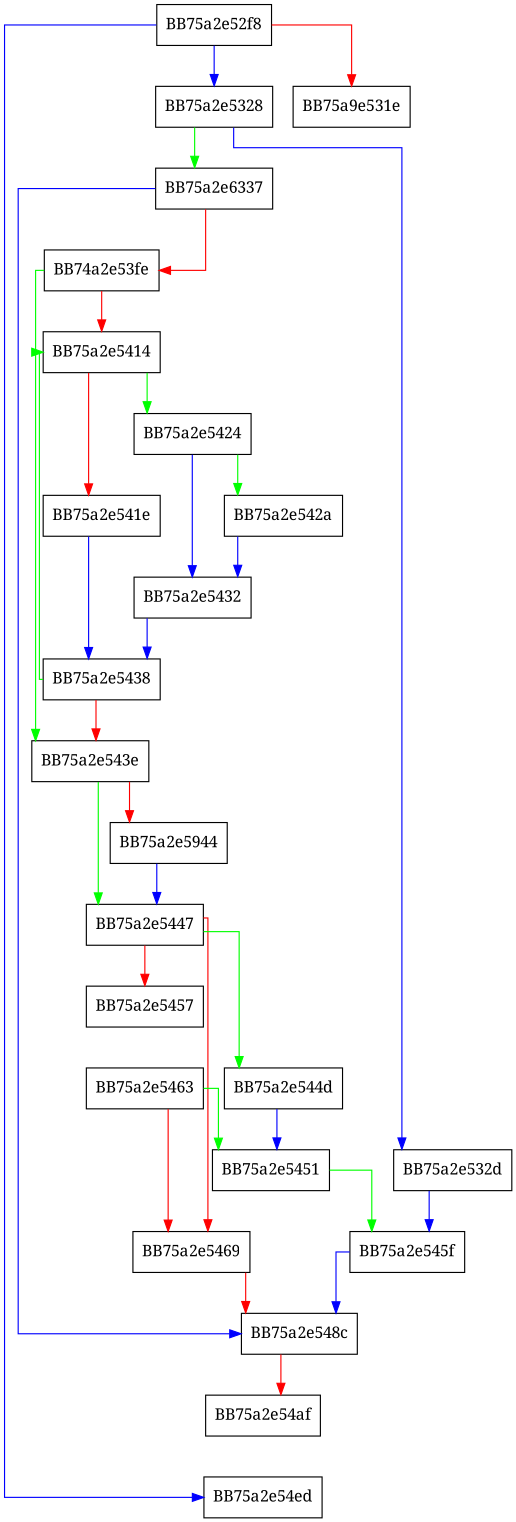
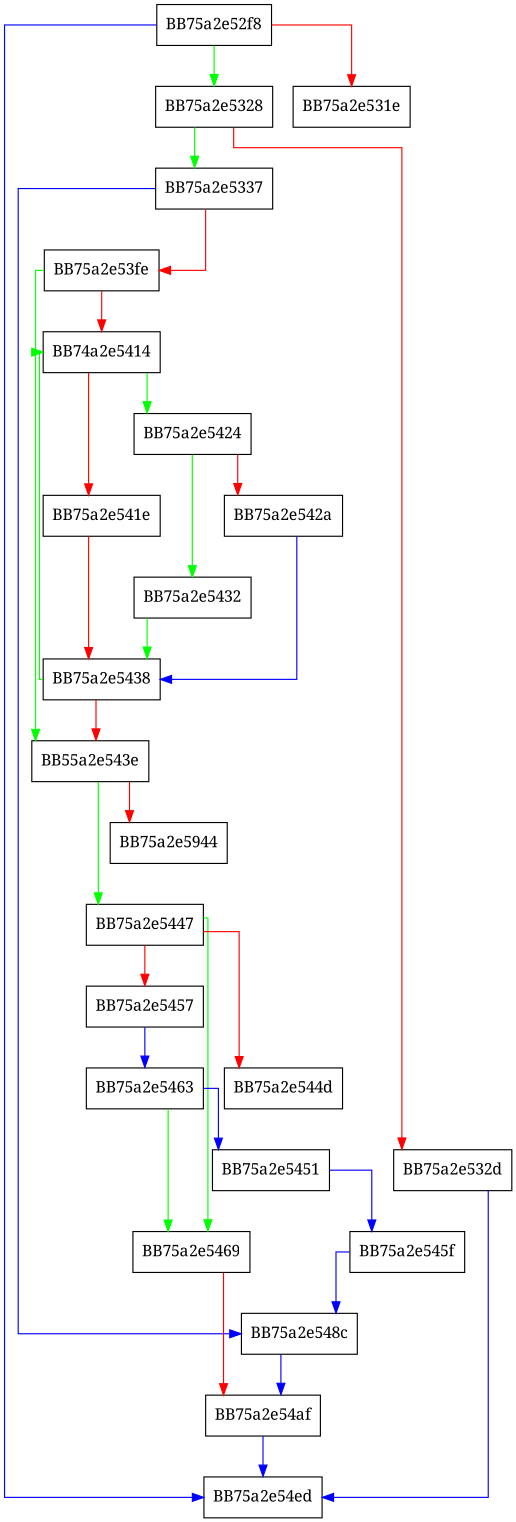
(214, 60) -> (214, 60)
(352, 107) -> (352, 107)
(214, 189) -> (214, 189)
(102, 270) -> (102, 270)
(102, 352) -> (102, 352)
(238, 469) -> (238, 469)
(192, 510) -> (192, 510)
(402, 549) -> (402, 549)
(238, 551) -> (297, 671)
(89, 592) -> (89, 592)
(147, 633) -> (147, 633)
(90, 761) -> (90, 761)
(157, 878) -> none
(239, 976) -> (239, 976)
none -> (145, 1042)
(208, 1067) -> (208, 1067)
(218, 1106) -> (218, 1106)
(277, 1123) -> none
(168, 1165) -> (168, 1165)
(372, 1174) -> (372, 1174)
(429, 1205) -> (488, 1421)
(246, 1287) -> (224, 1325)
(281, 1369) -> (281, 1369)
none -> (263, 1451)
